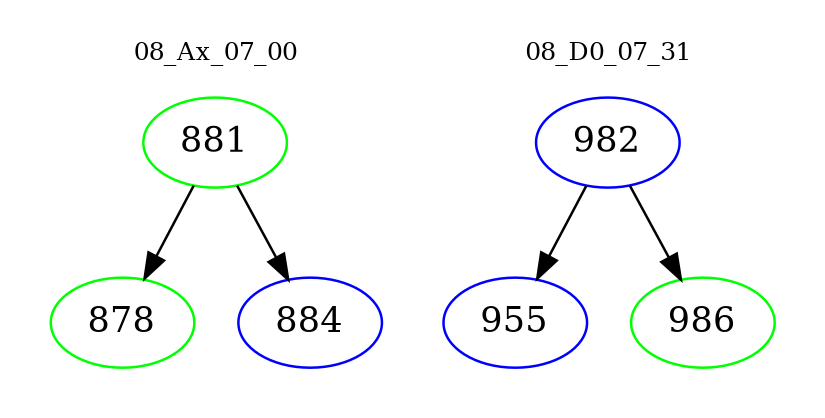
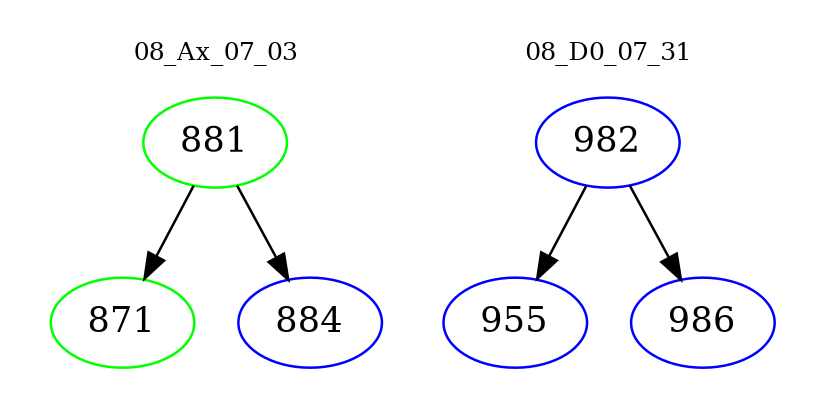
(216, 54) -> (216, 54)
(123, 323) -> (123, 323)
(703, 323) -> (703, 323)
